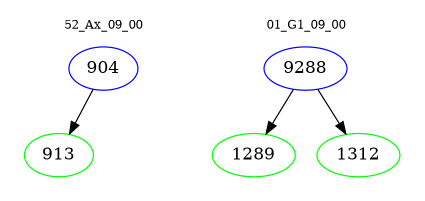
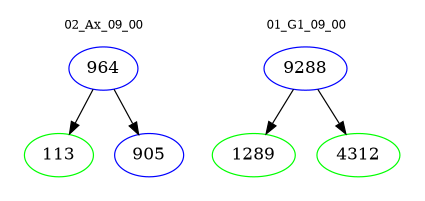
(104, 26) -> (104, 26)
(103, 69) -> (103, 69)
(59, 155) -> (59, 155)
none -> (149, 155)
(358, 155) -> (358, 155)
